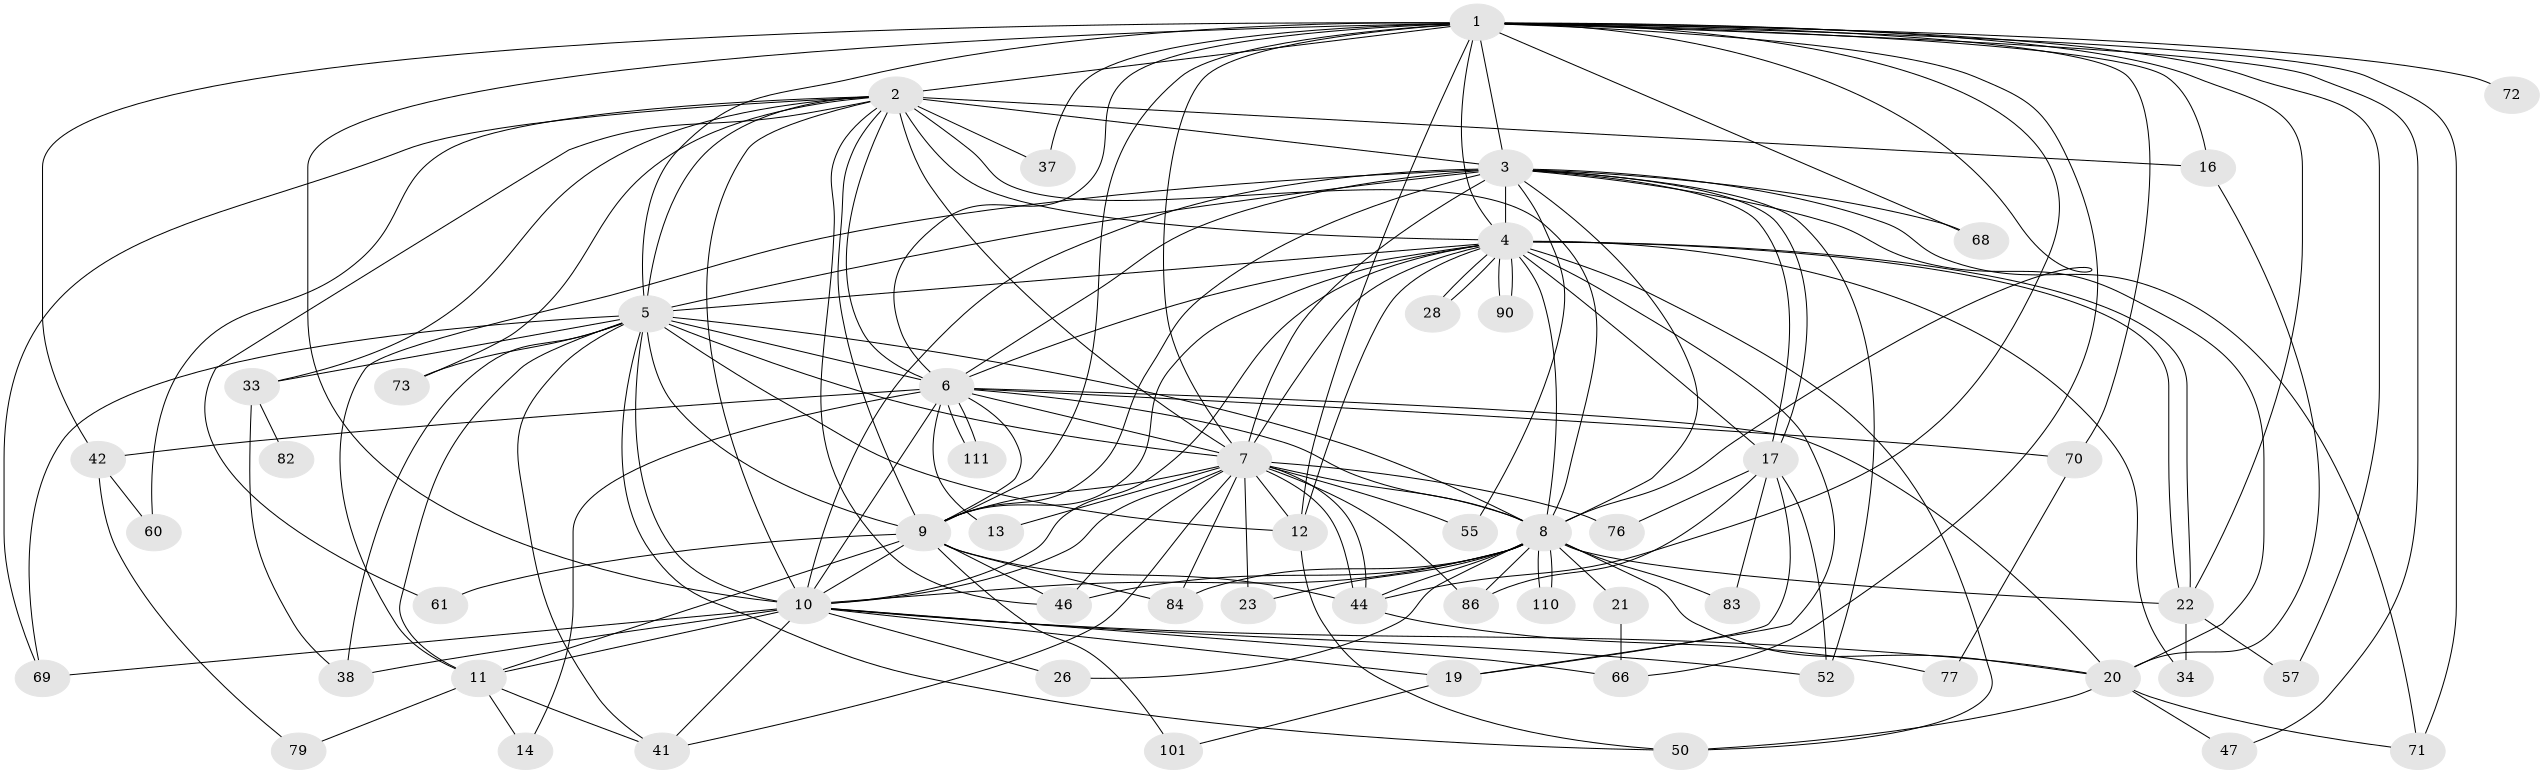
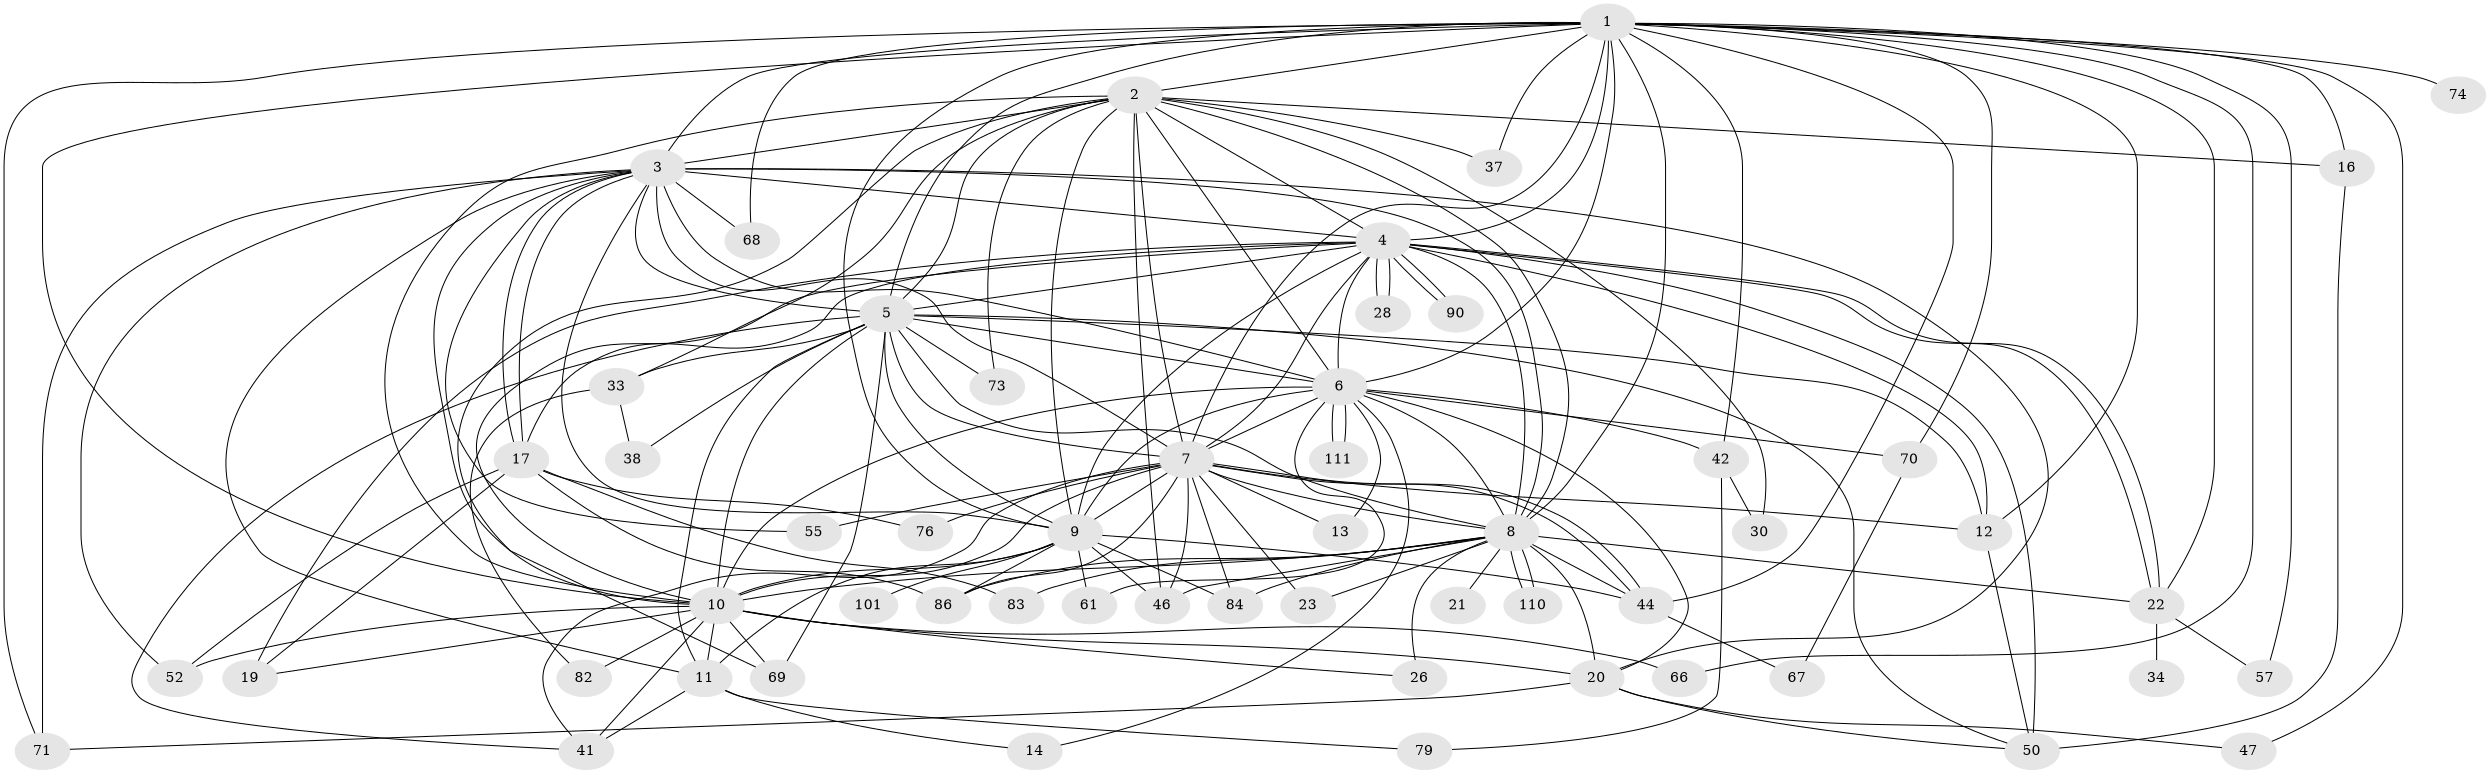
(2512, 95) -> (2458, 95)
(379, 267) -> (1384, 534)
(1955, 323) -> none
(2317, 476) -> (2338, 572)
(154, 533) -> (1760, 533)
none -> (1016, 565)
(1621, 633) -> none
(554, 643) -> (650, 642)
(1950, 678) -> (1797, 678)
(1314, 715) -> none
